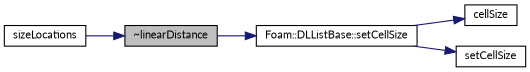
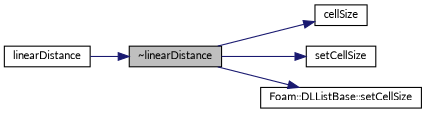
(434, 23) -> (261, 35)
(45, 36) -> (47, 56)
(430, 48) -> (258, 56)
